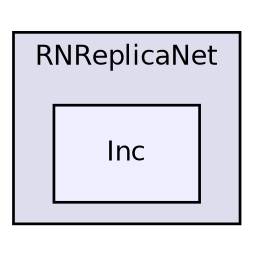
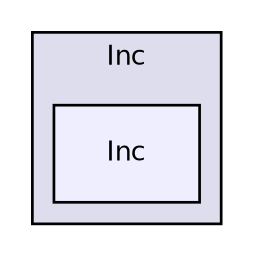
(127, 58) -> (127, 58)
